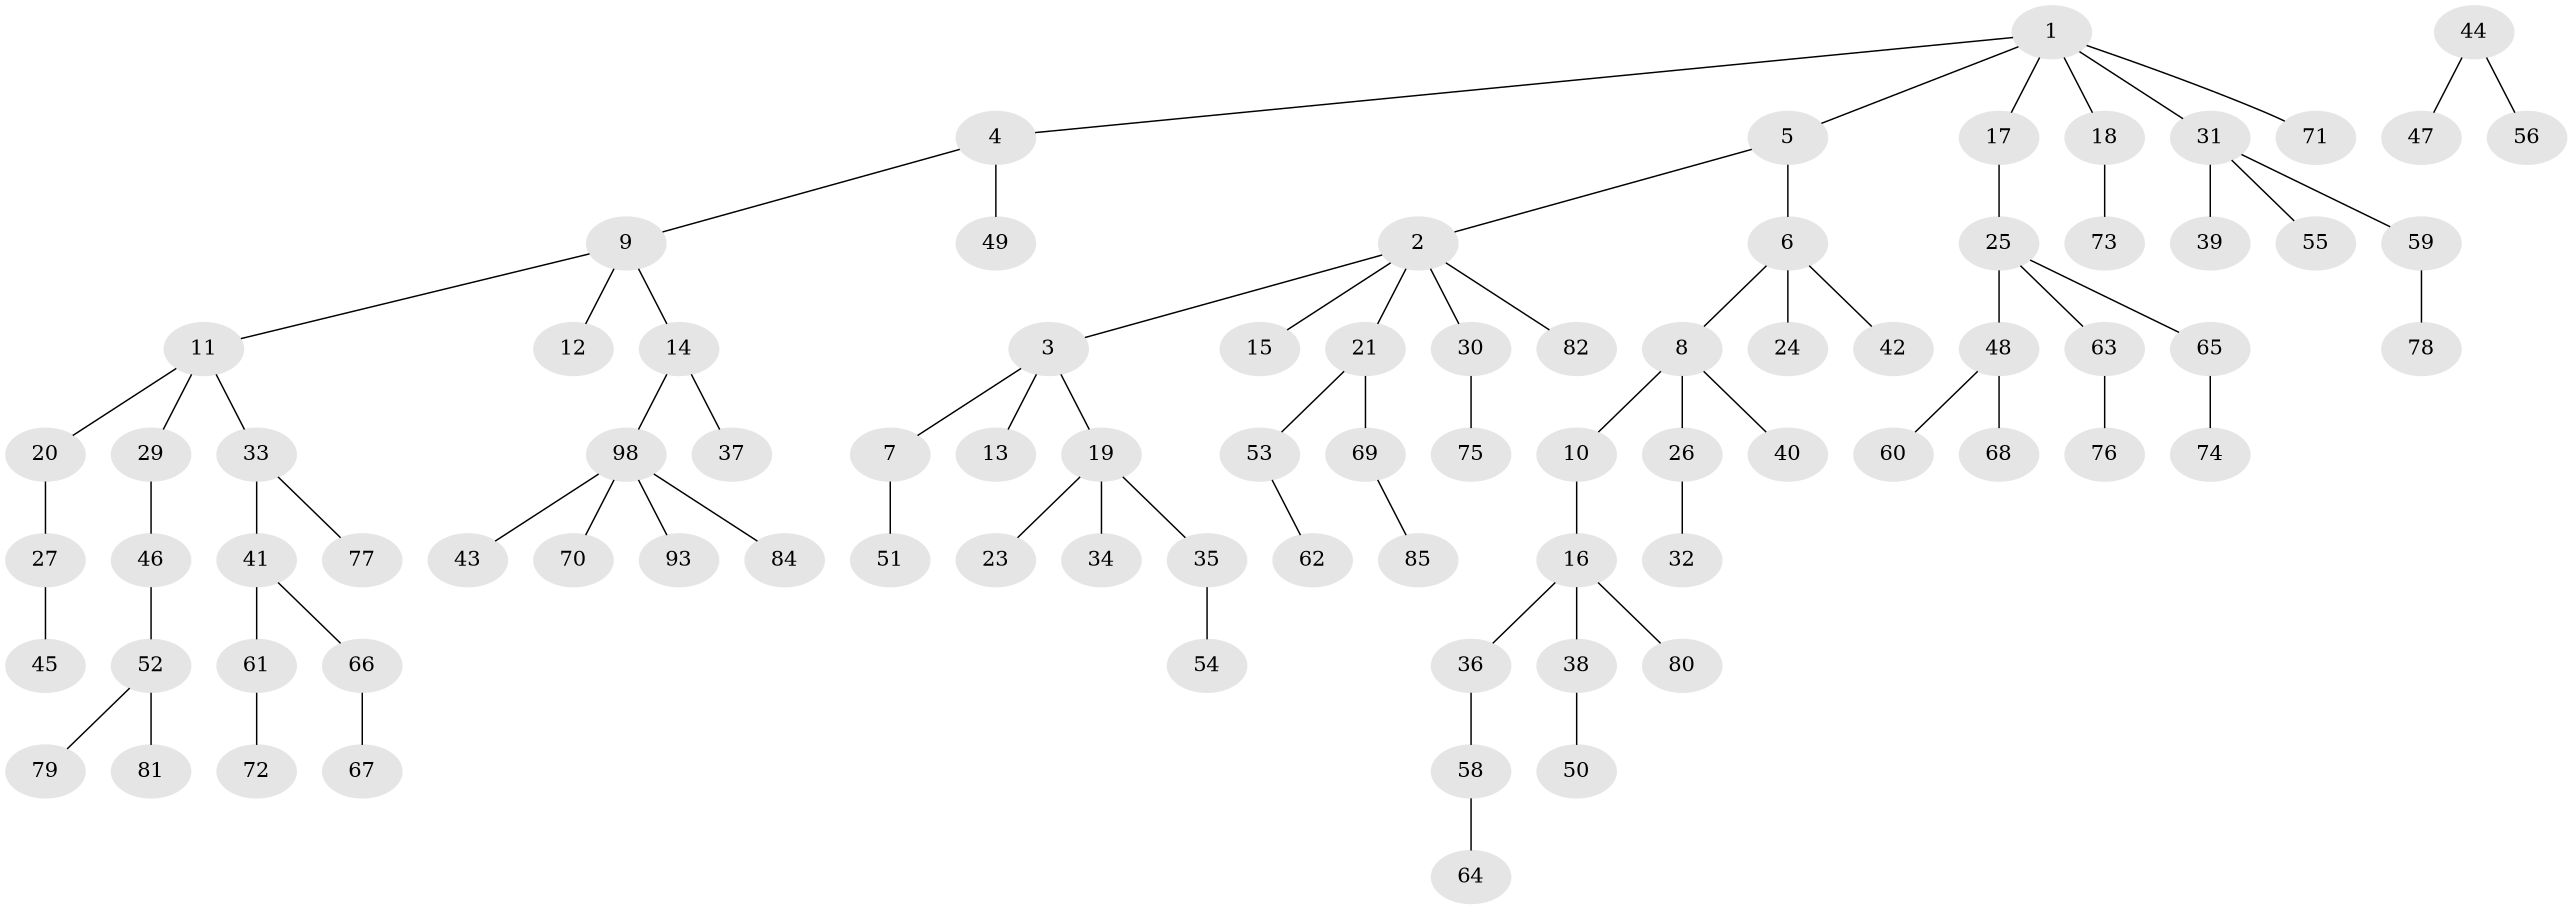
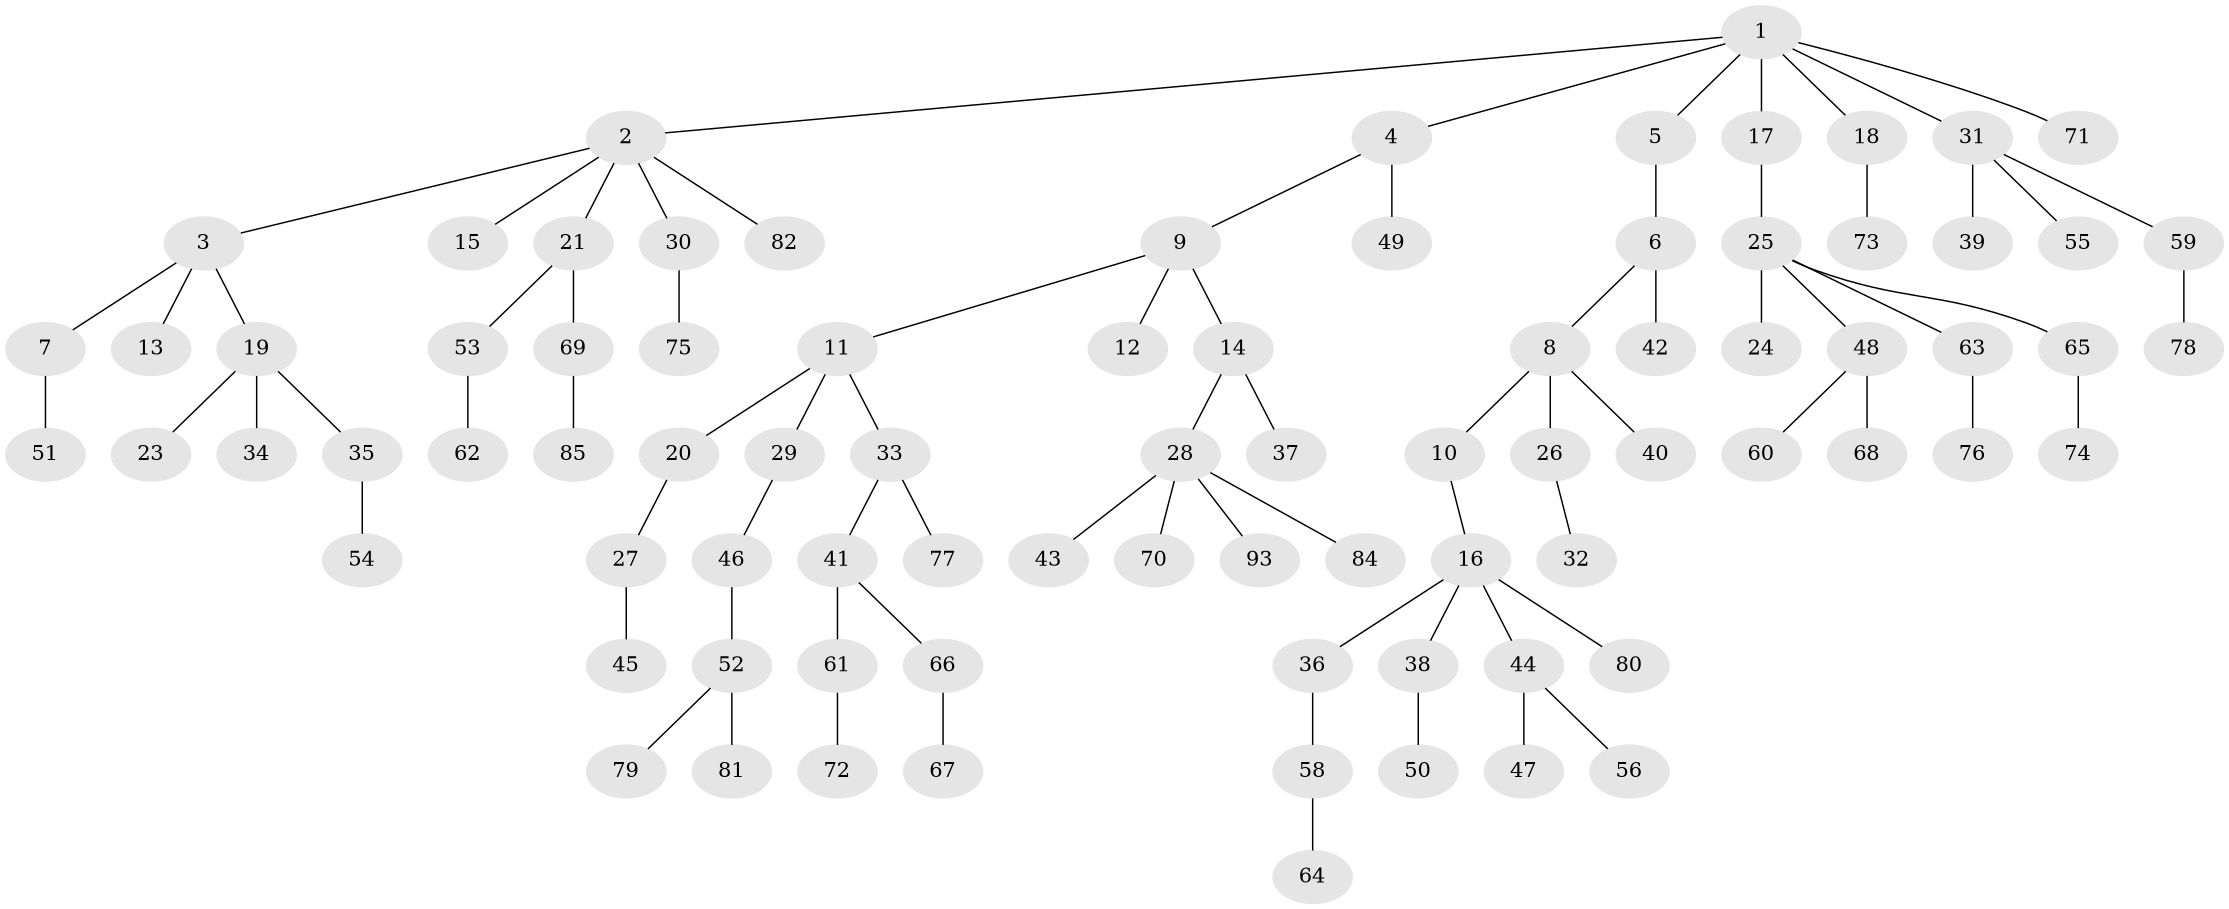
(1603, 191) -> (1194, 85)
(1788, 296) -> (1761, 296)
(626, 455) -> (1181, 455)
none -> (1498, 613)
